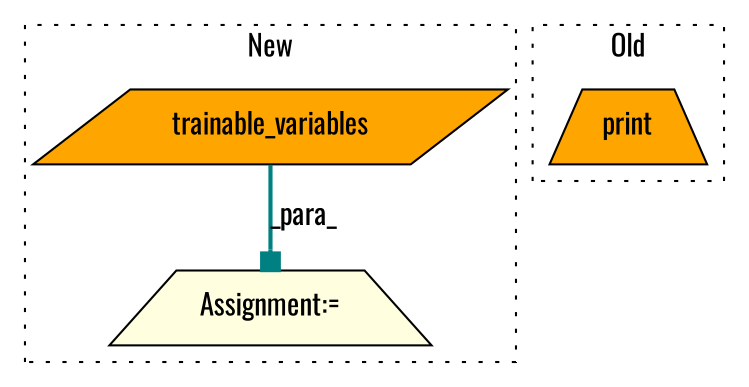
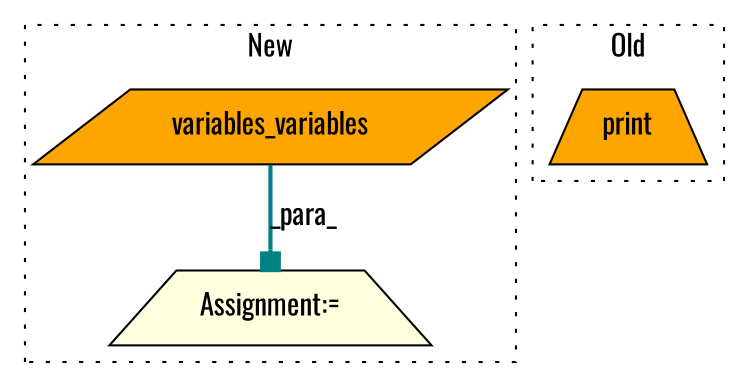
(270, 127) -> (270, 127)
